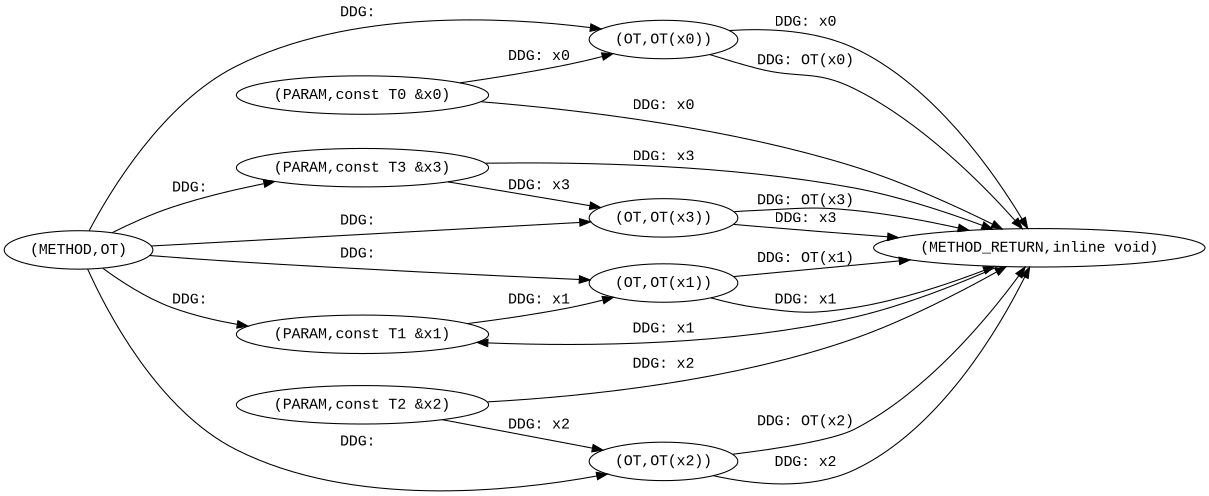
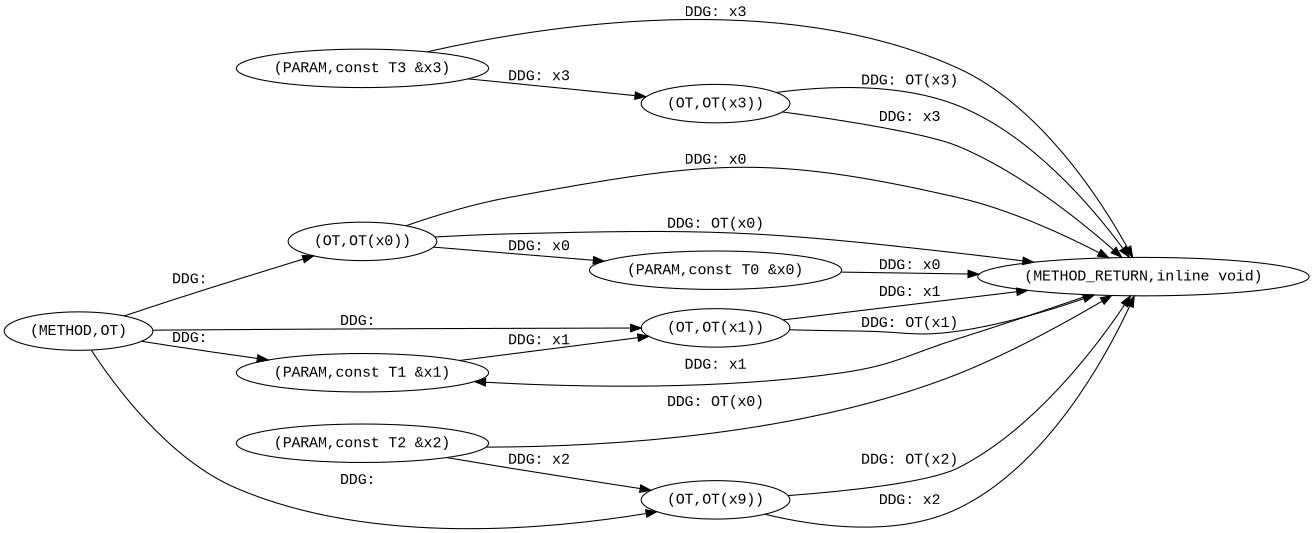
(531, 71) -> (513, 254)
(186, 203) -> none
(366, 234) -> none
(663, 364) -> (716, 402)
(663, 461) -> (716, 500)
